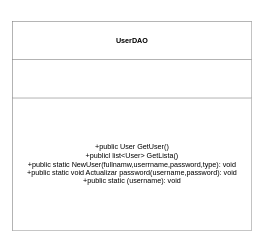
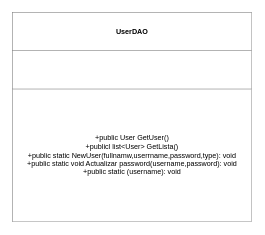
(132, 126) -> (132, 117)
